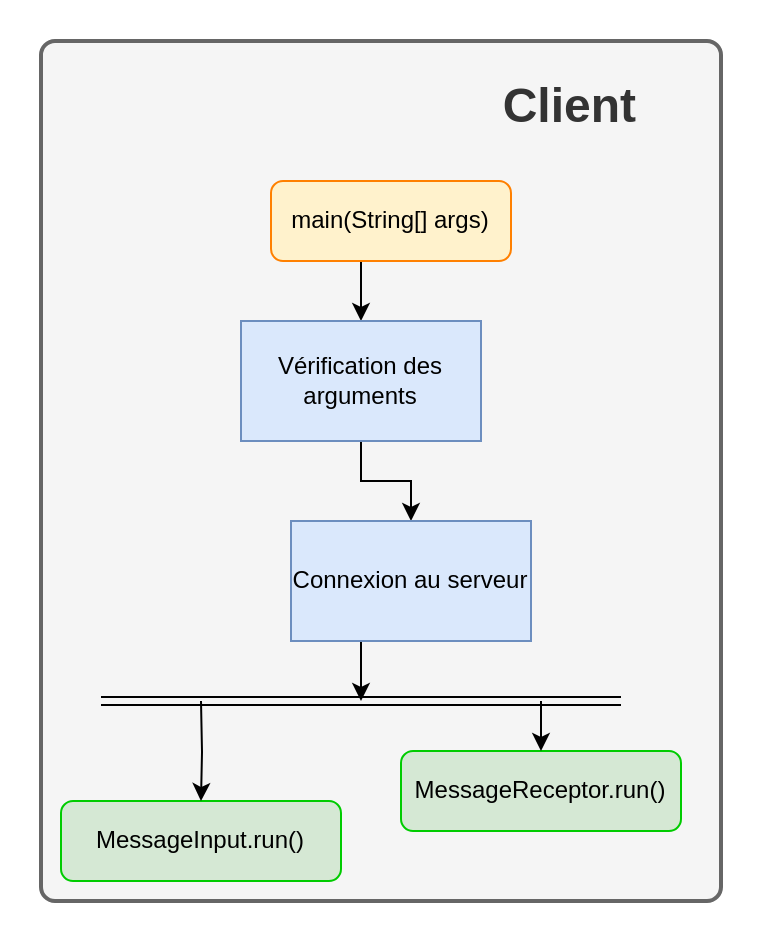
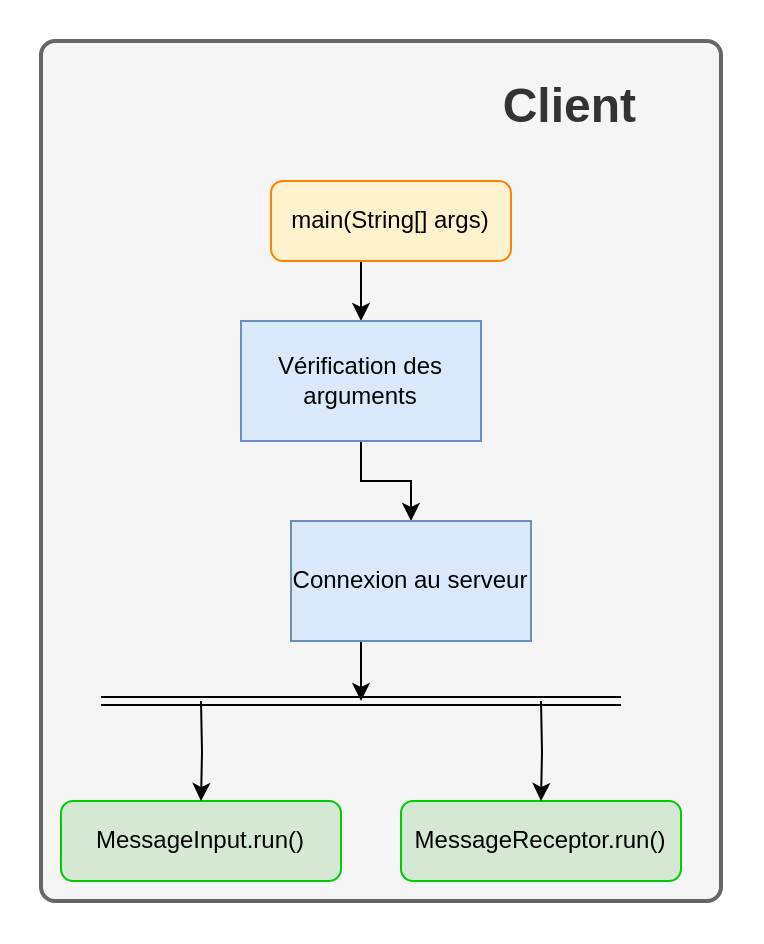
(541, 791) -> (541, 841)
